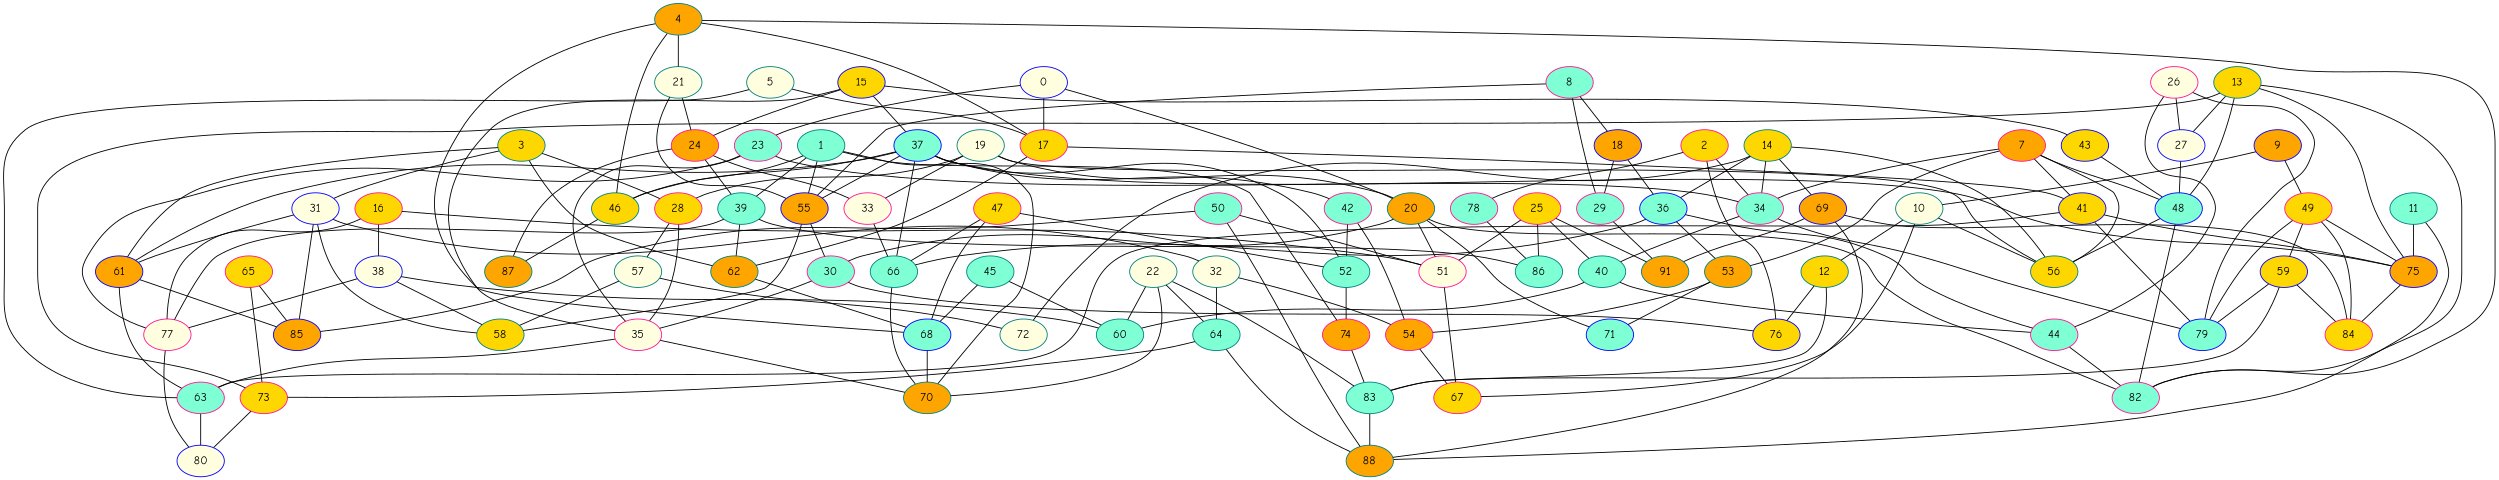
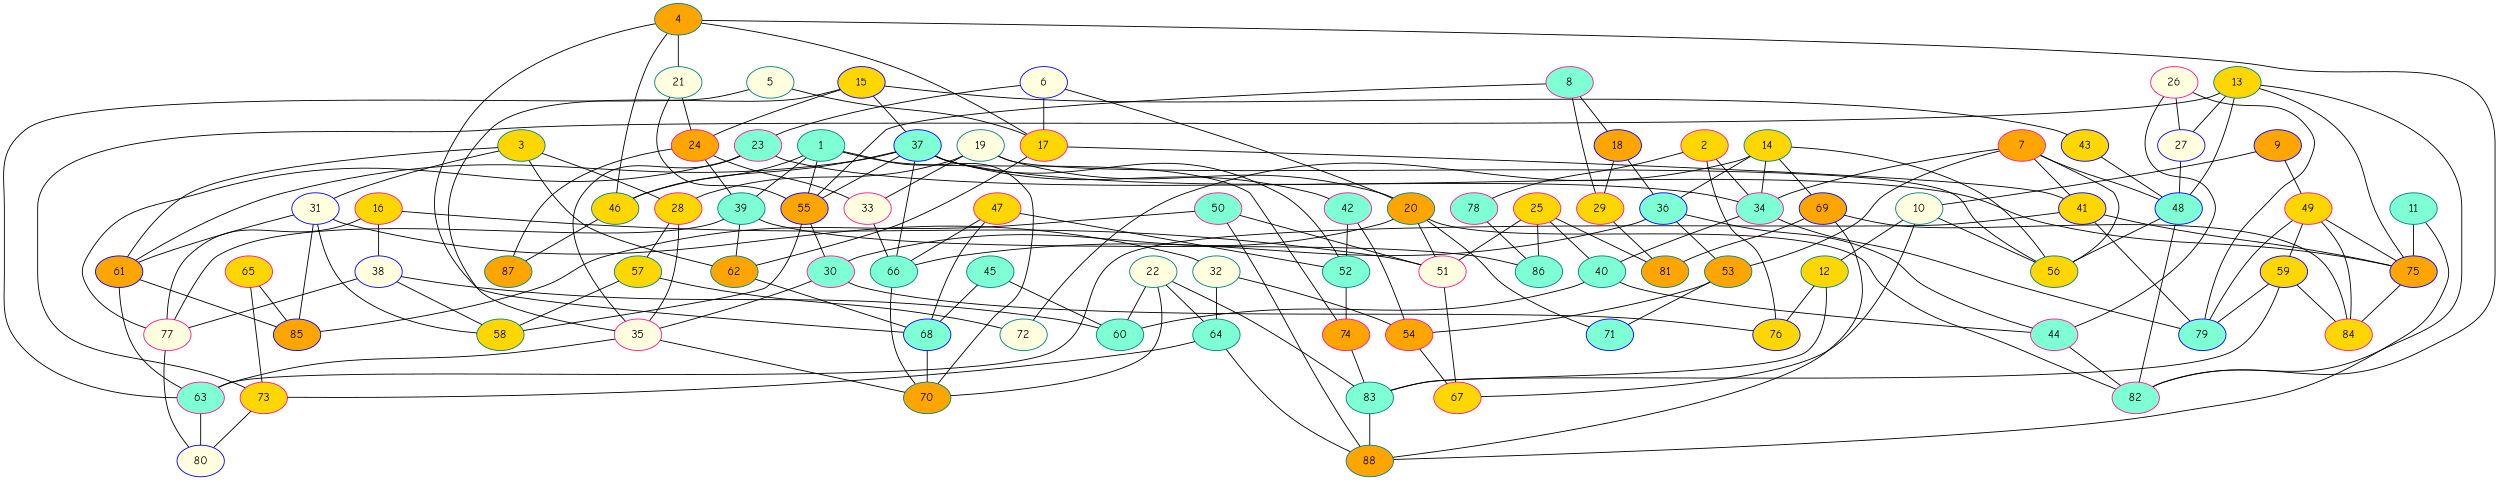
(1044, 82) -> (1044, 82)
(1600, 209) -> (1600, 209)
(638, 272) -> (638, 272)
(1665, 272) -> (1665, 272)
